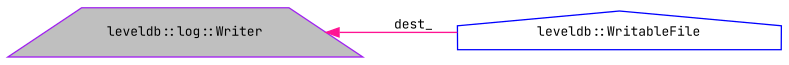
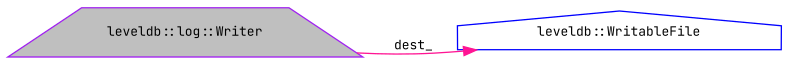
(398, 32) -> (410, 54)
